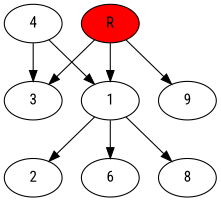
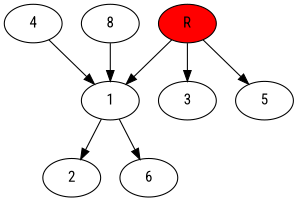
(33, 57) -> none
(187, 101) -> (264, 101)
(145, 135) -> (110, 57)
